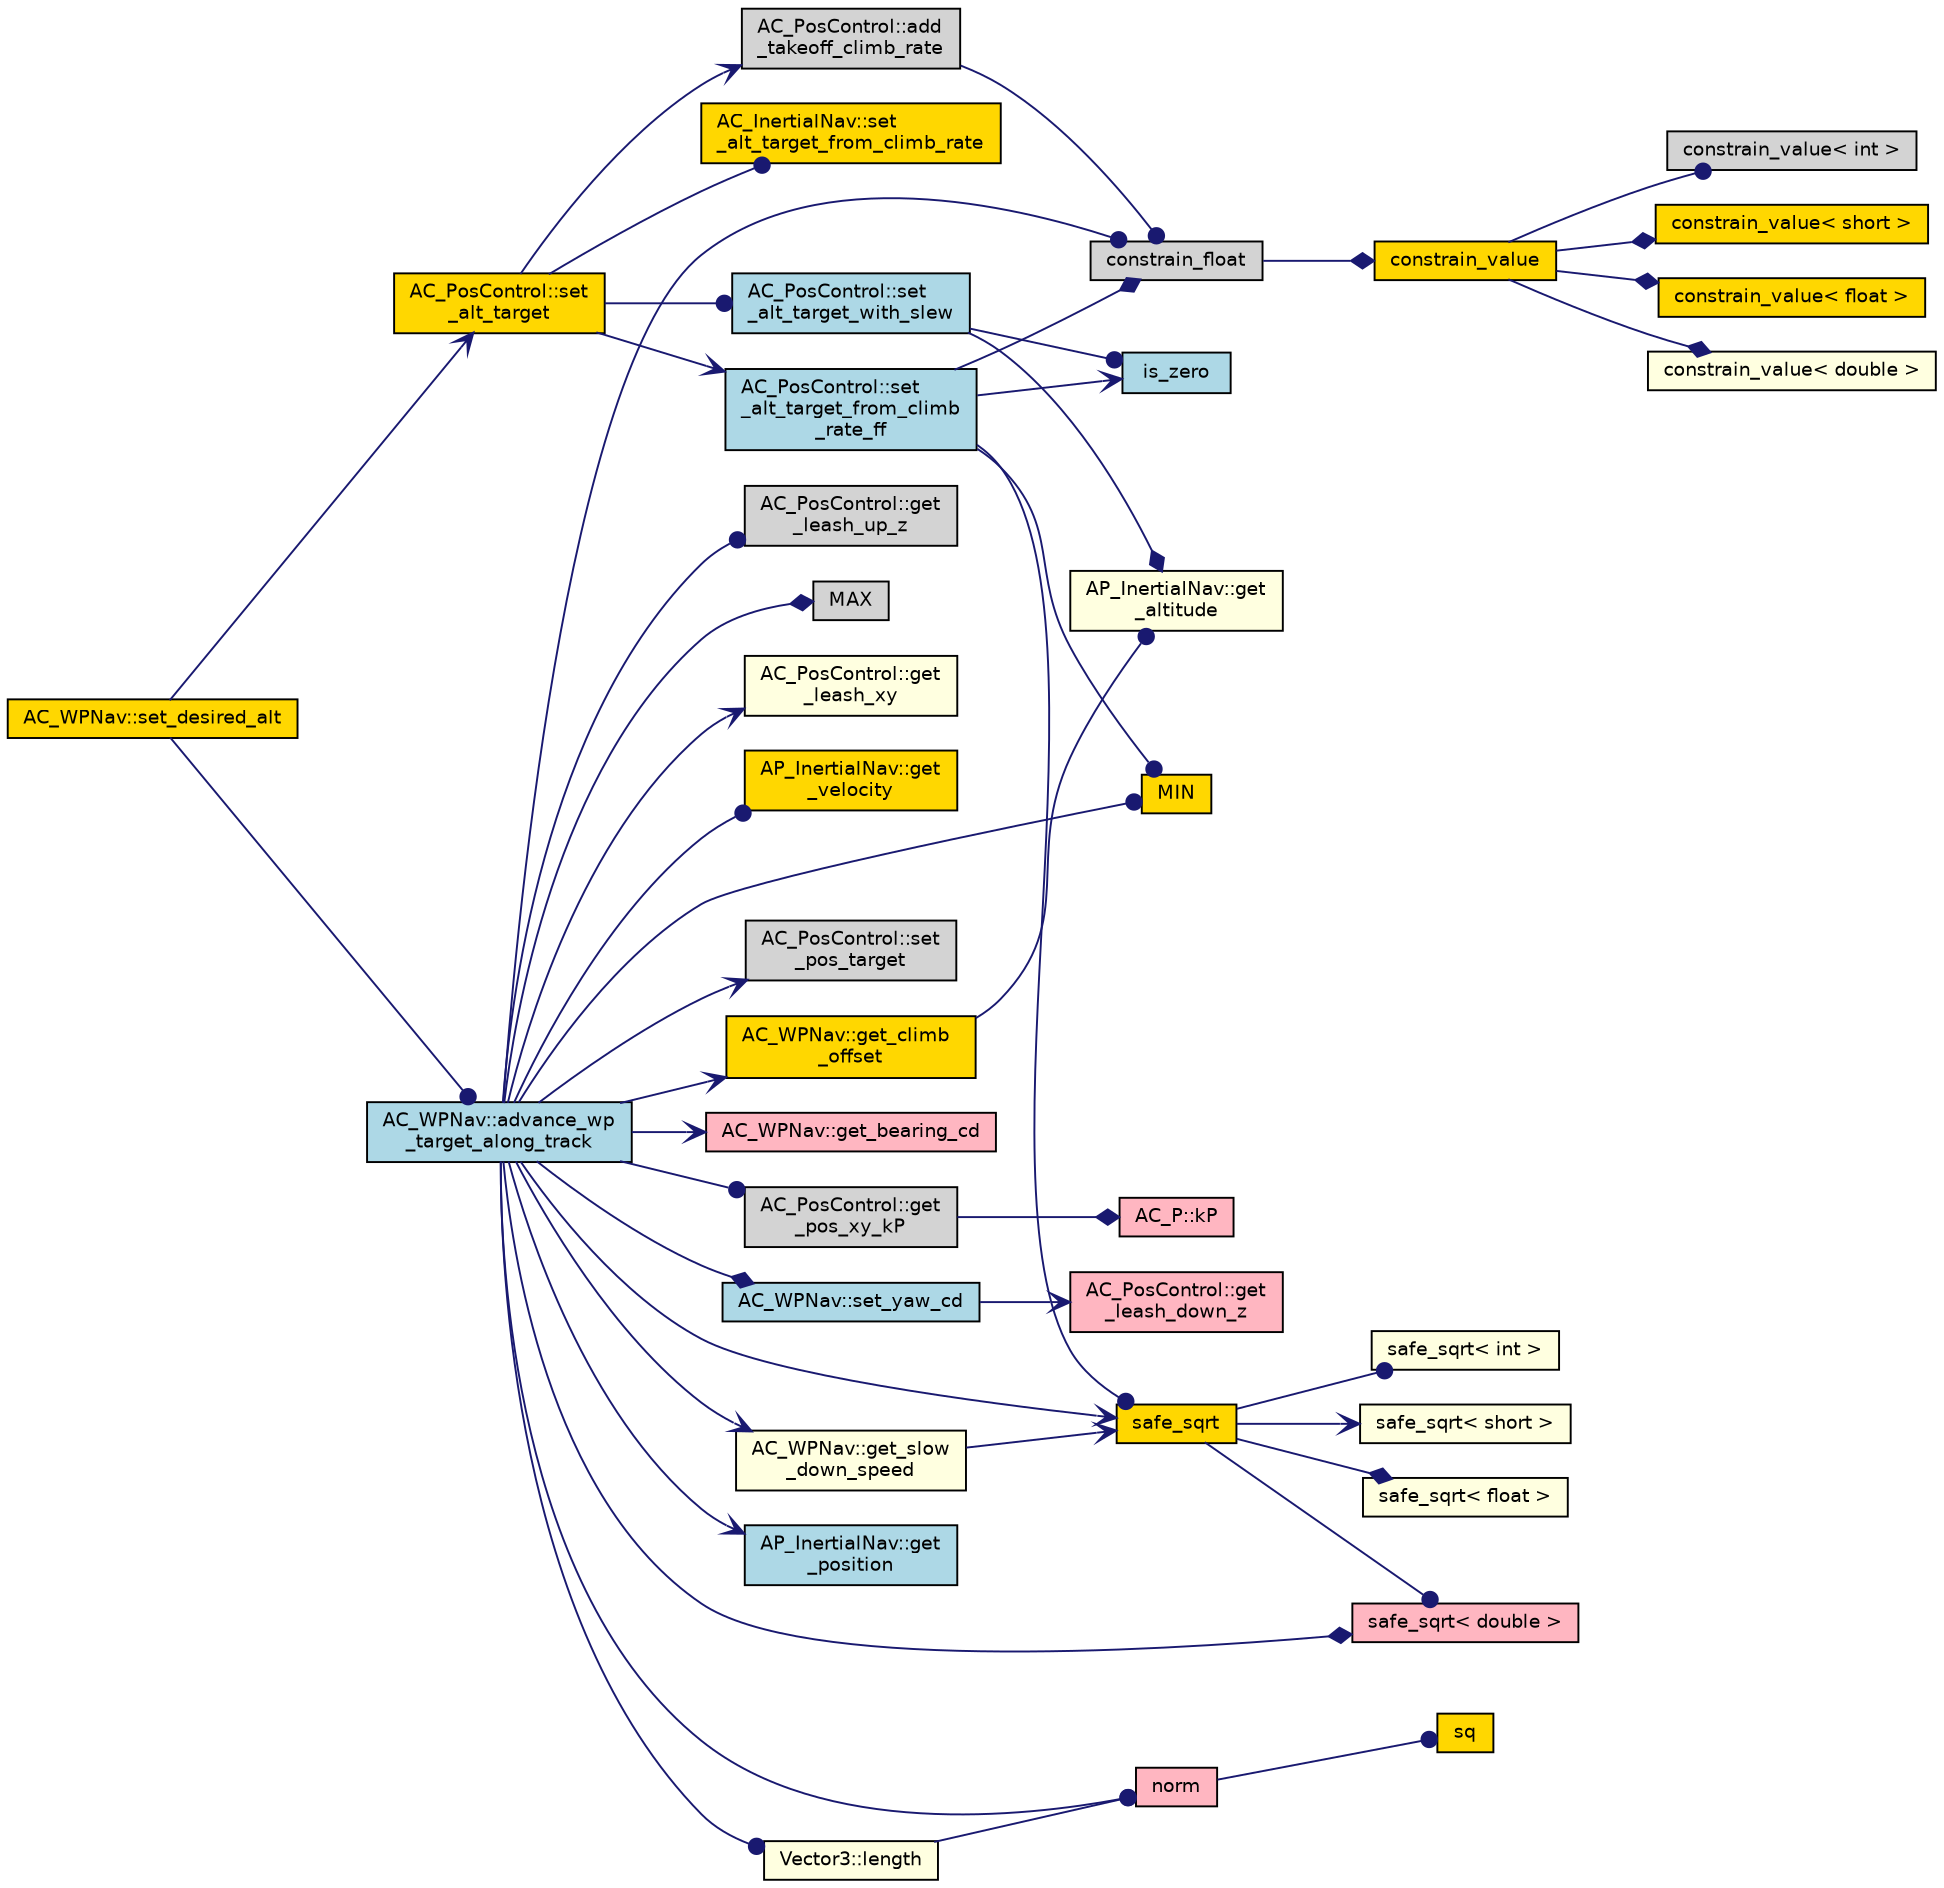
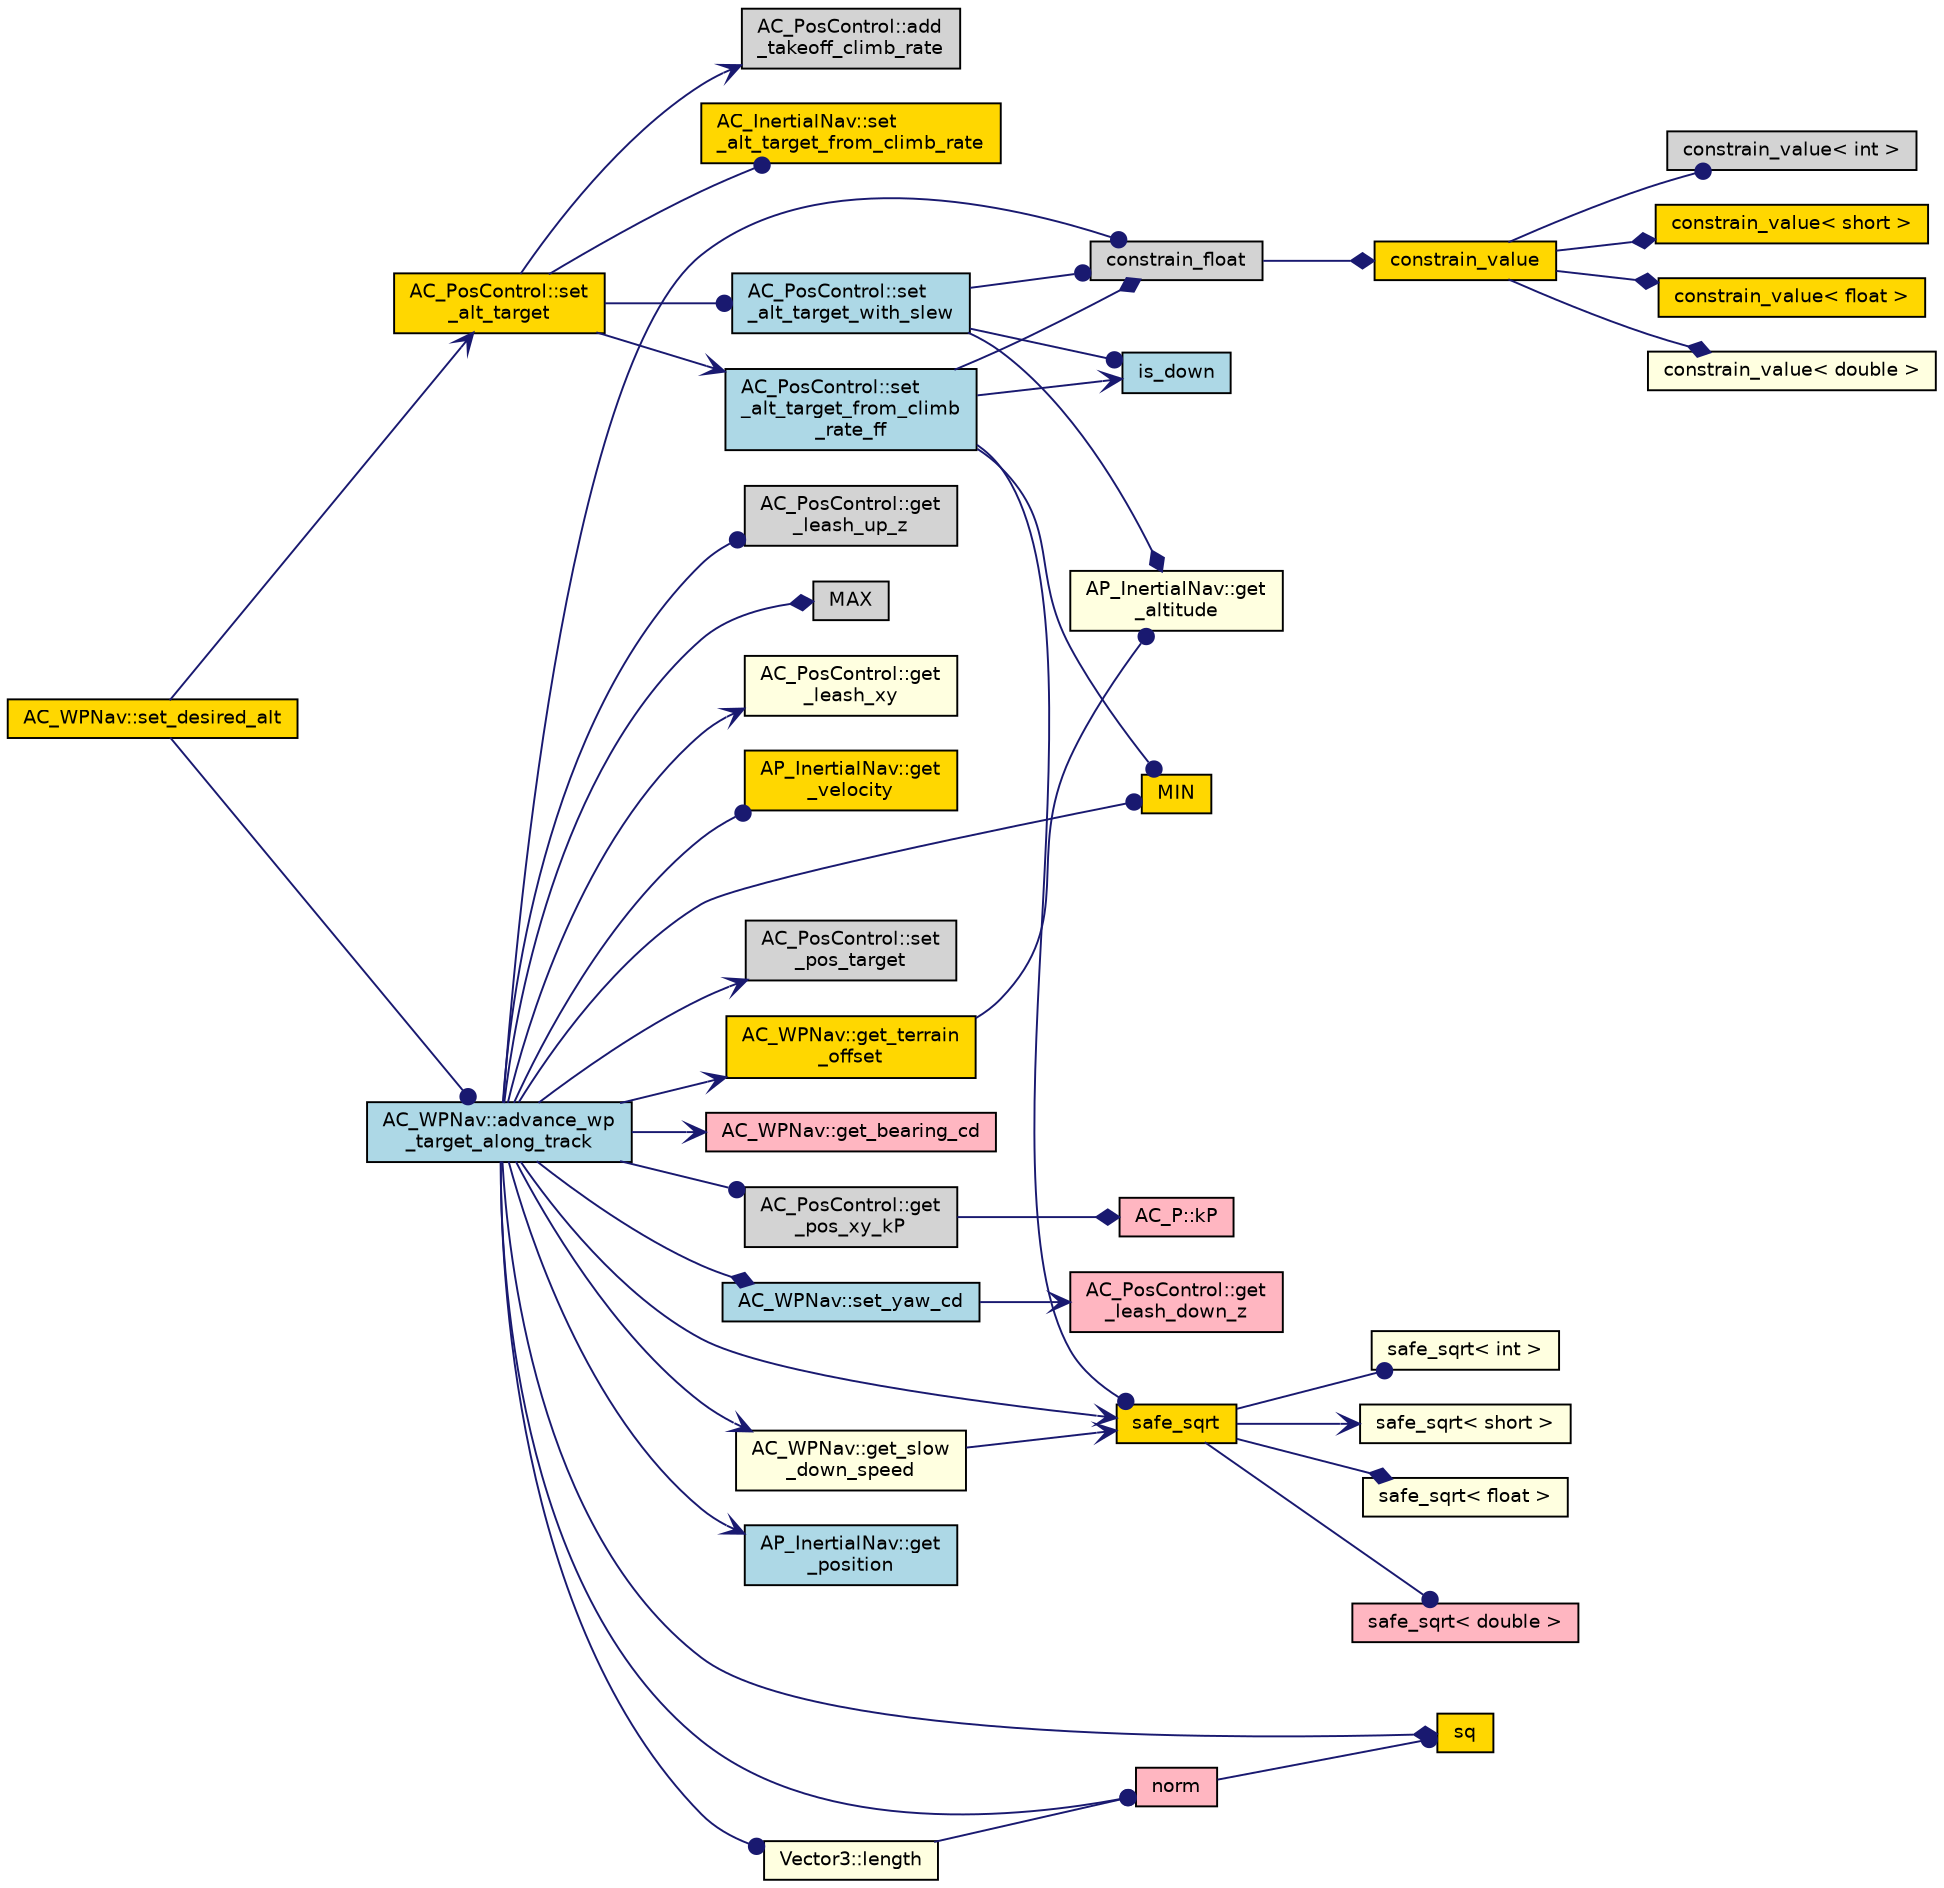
(1066, 135) -> (1022, 281)
(1177, 373) -> (1177, 373)
(851, 1047) -> (851, 1047)
(764, 1628) -> (781, 1691)
